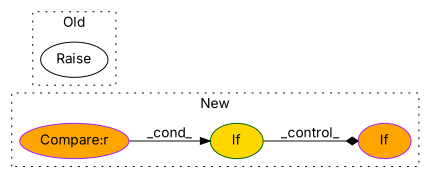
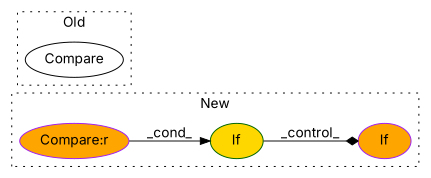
(74, 60) -> (74, 60)
